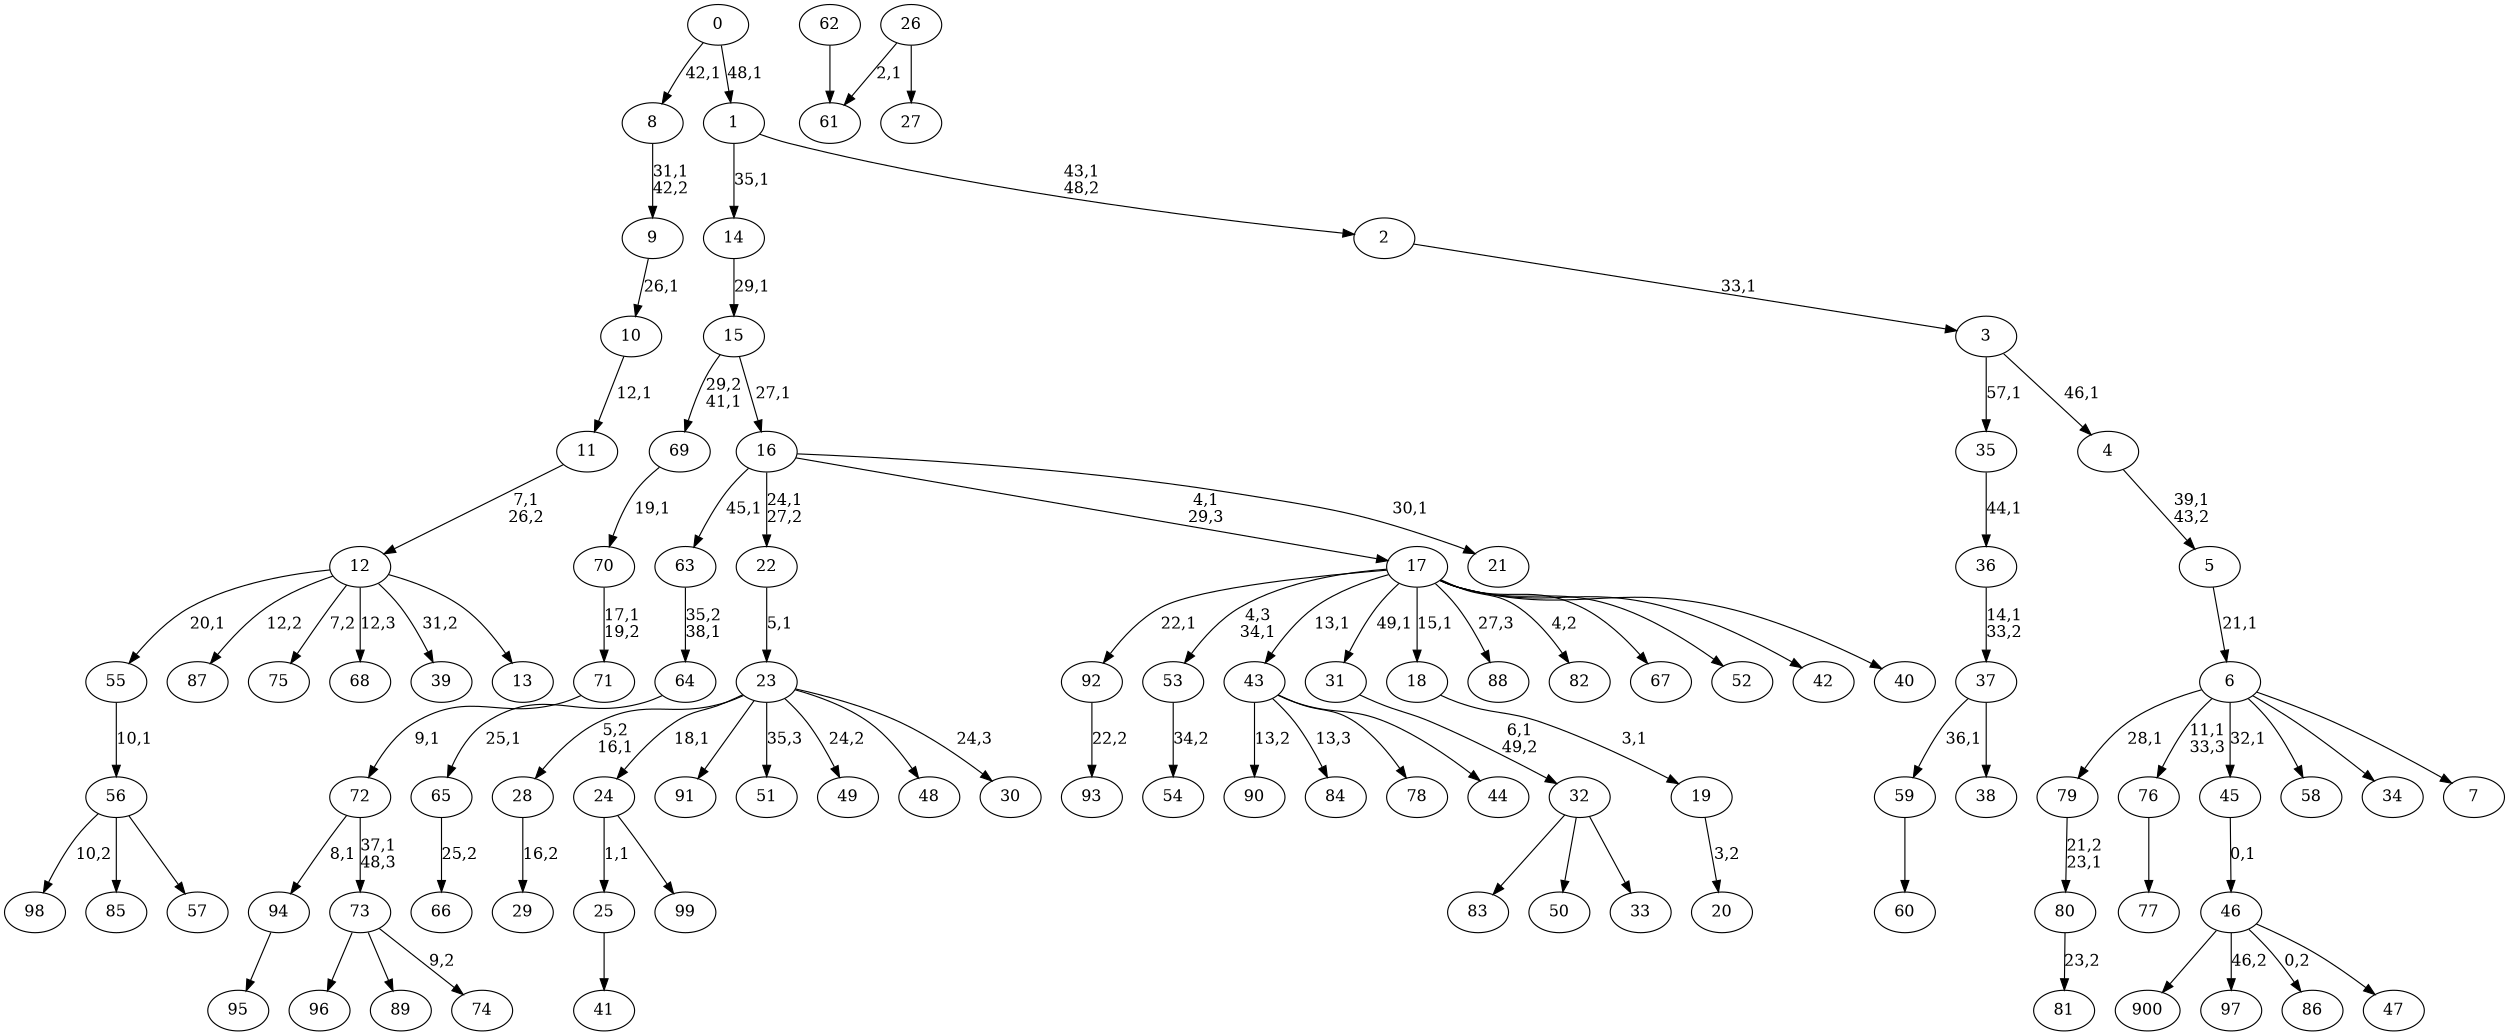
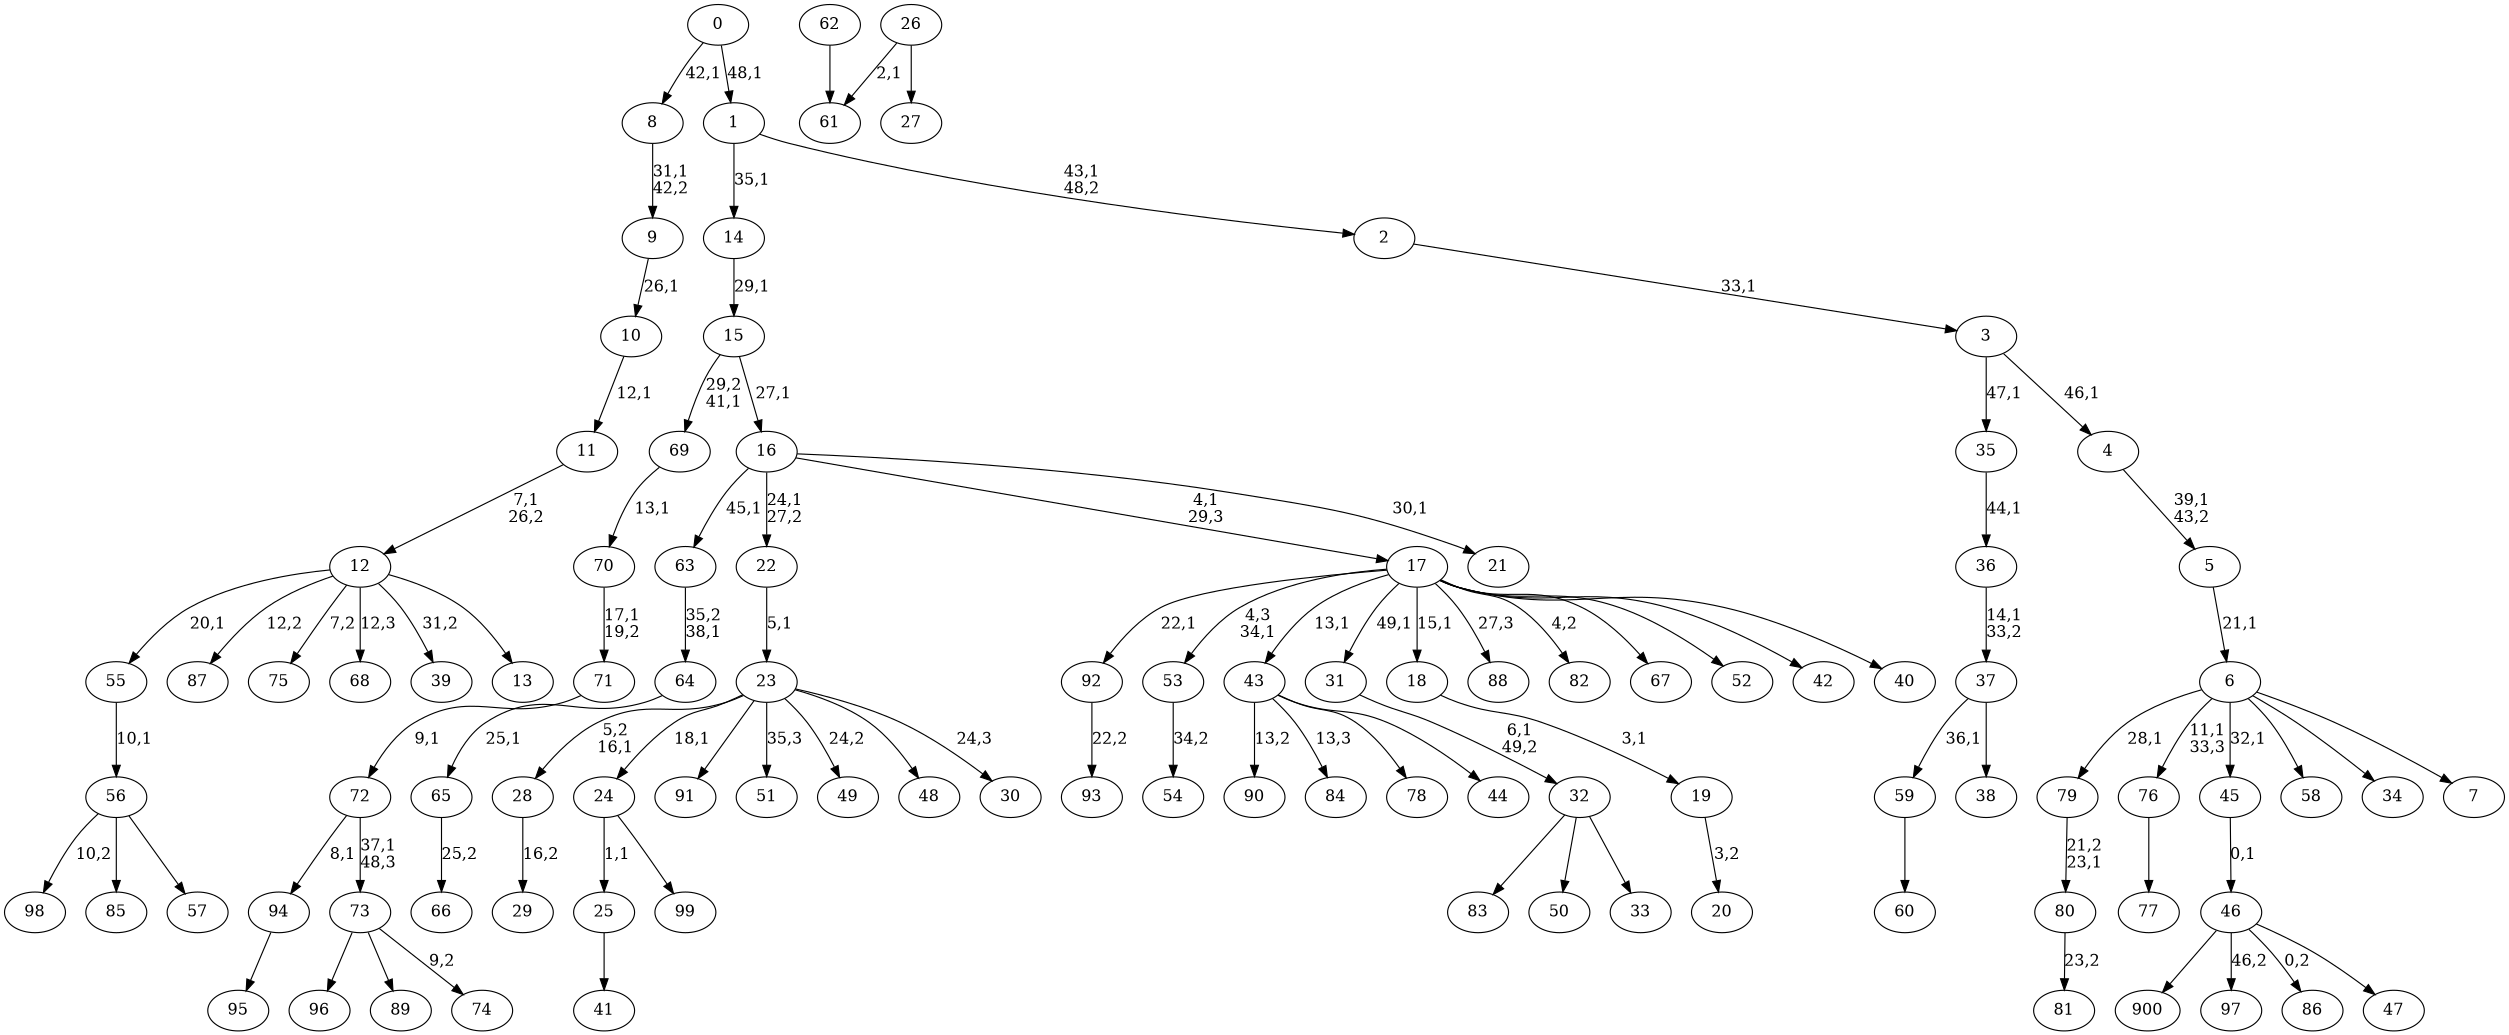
(2004, 394) -> (2004, 394)
(653, 509) -> (653, 509)
